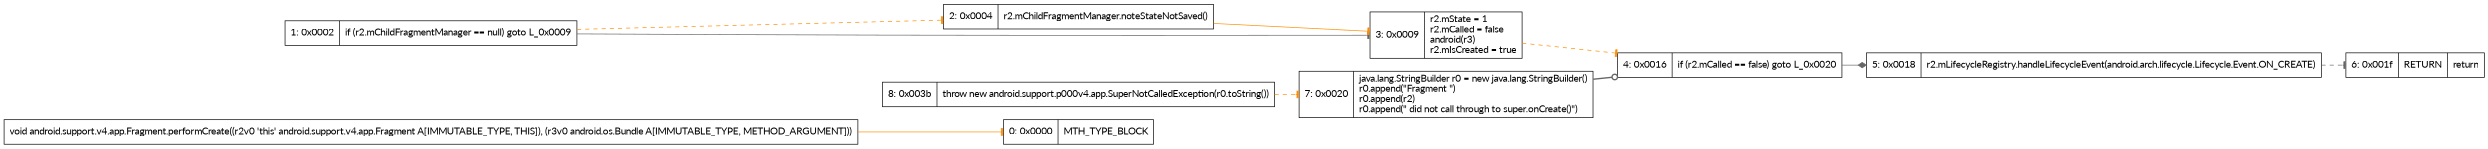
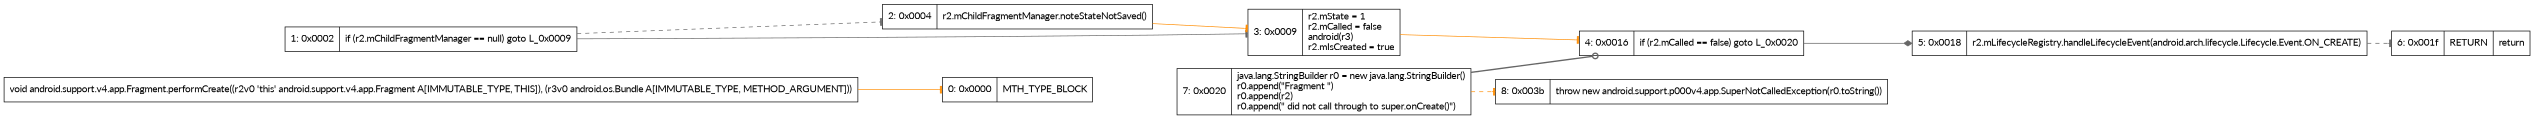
(759, 25) -> (728, 28)
(1568, 48) -> (1488, 37)
(1285, 94) -> (1481, 92)
